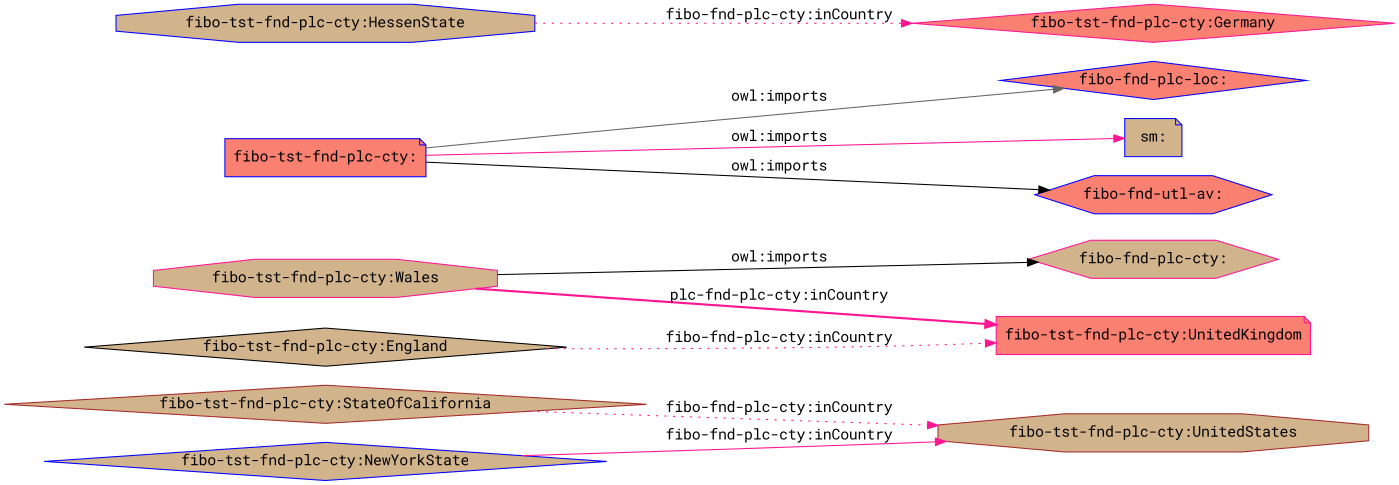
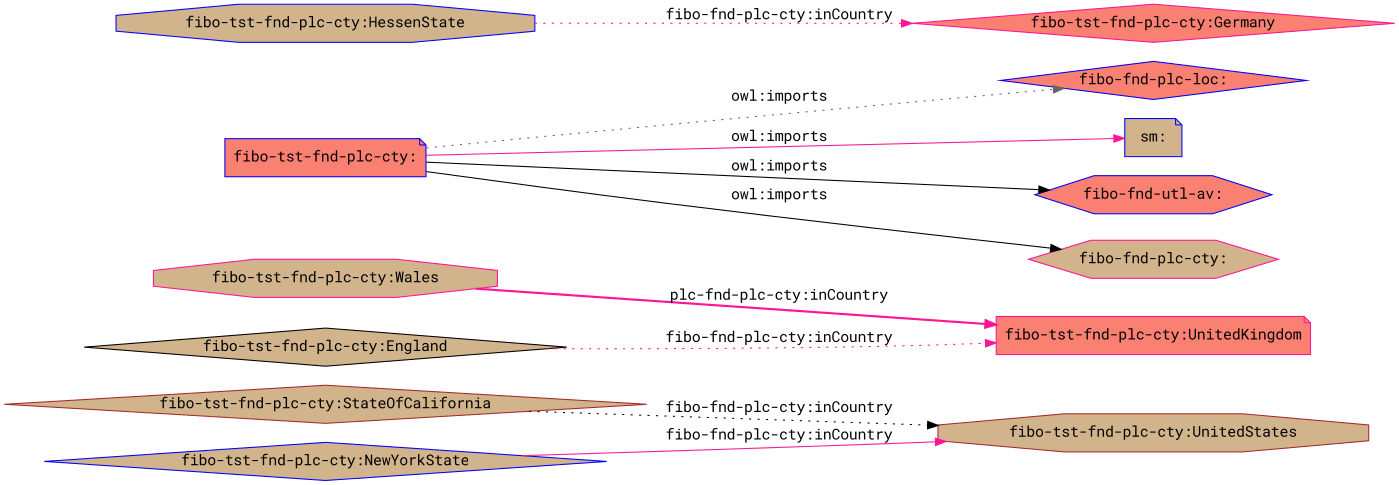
(740, 118) -> (740, 118)
(762, 269) -> (738, 212)
(728, 418) -> (728, 418)
